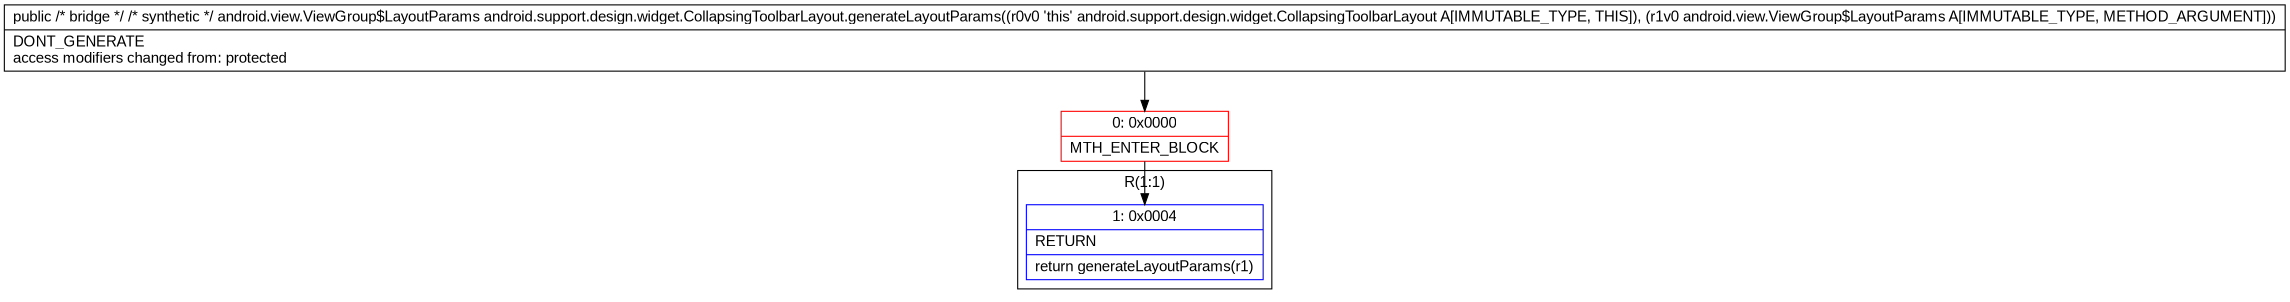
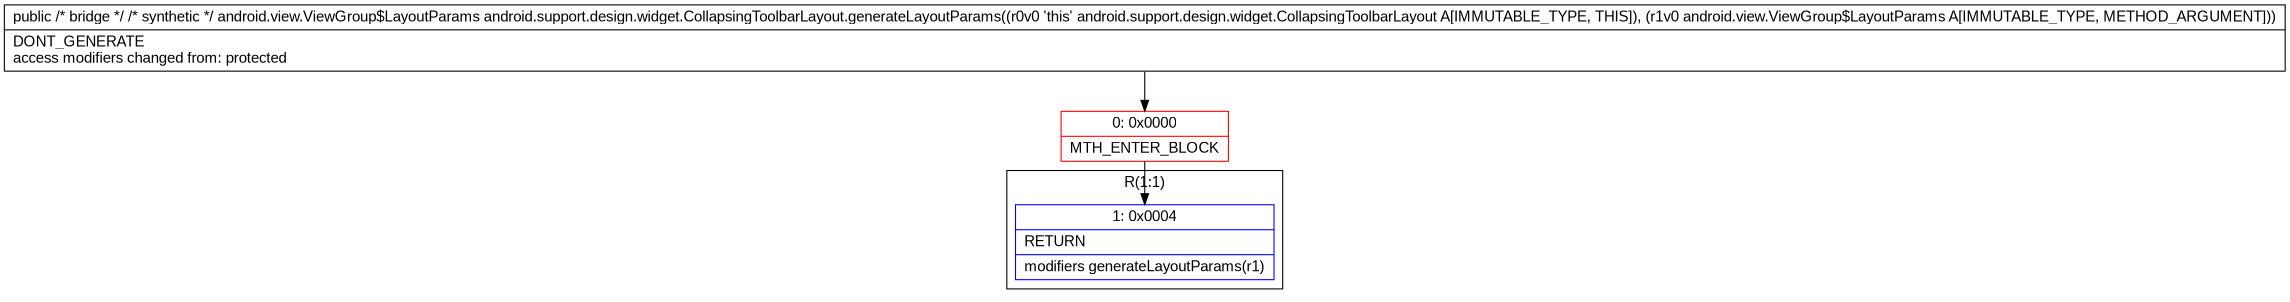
(1145, 267) -> (1145, 267)
